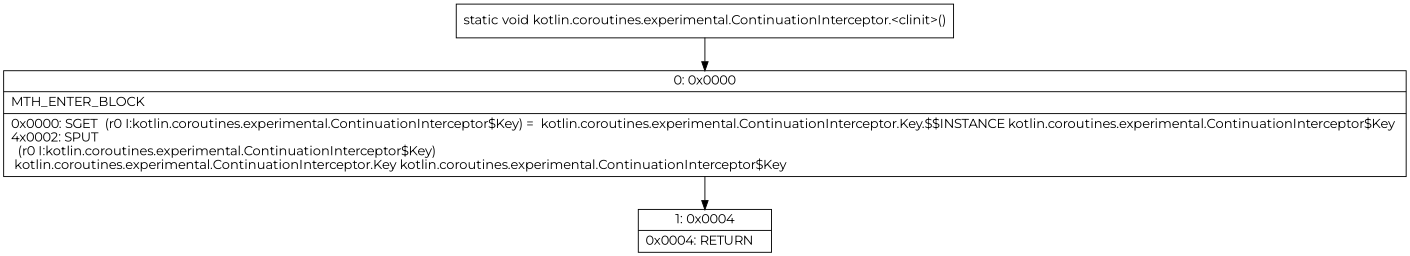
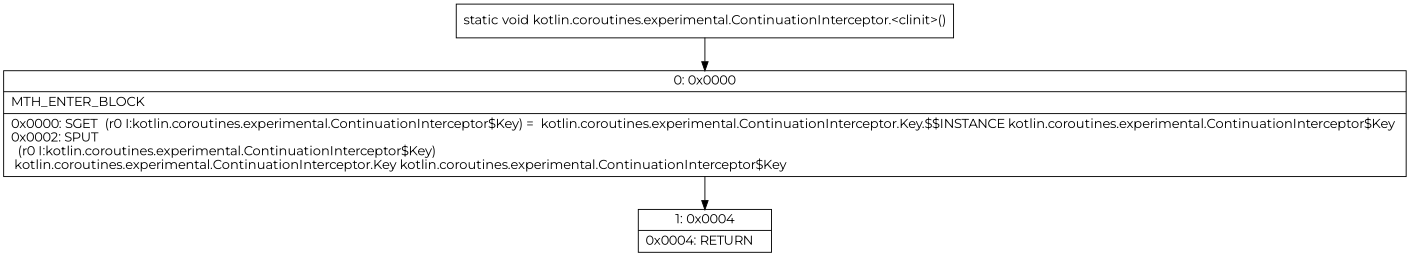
(58, 138) -> (58, 138)
